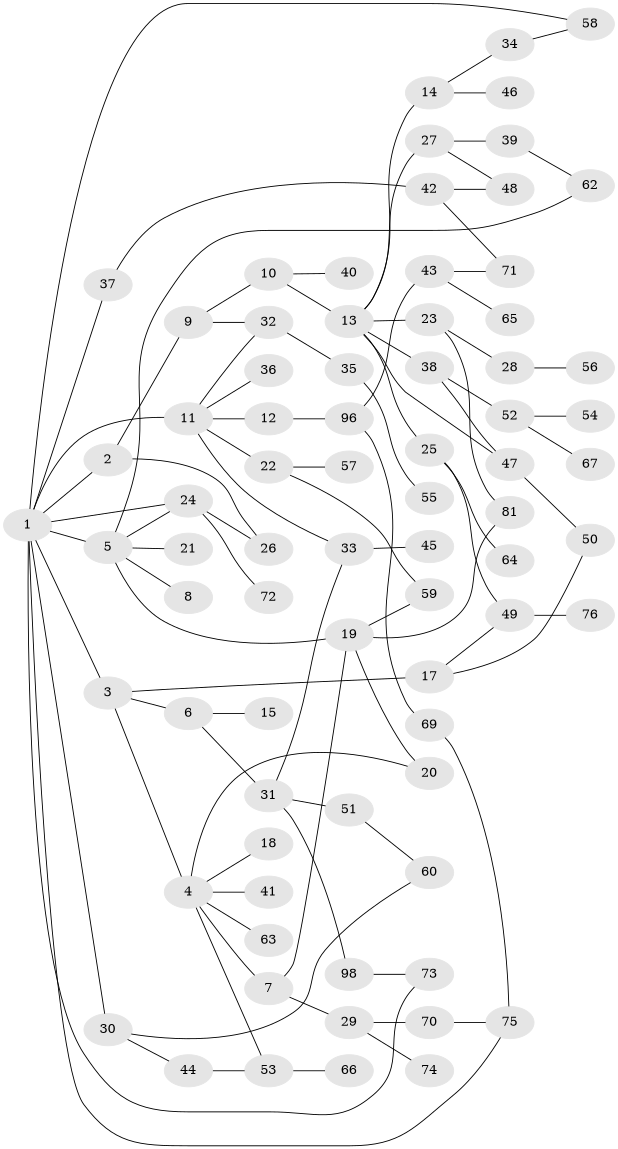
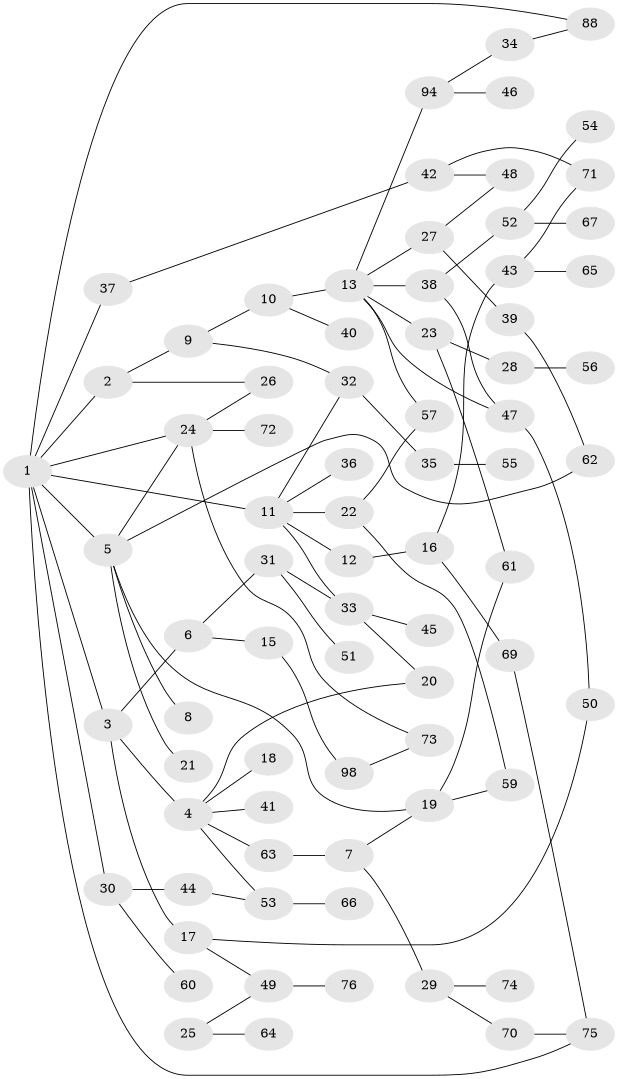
(590, 24) -> (590, 24)
(430, 93) -> (430, 93)
(390, 385) -> (390, 350)
(349, 419) -> (430, 548)
(510, 513) -> (510, 567)
(381, 708) -> (389, 646)
(389, 841) -> none
(322, 880) -> (309, 708)
(226, 942) -> (309, 856)
(77, 1037) -> (277, 607)
